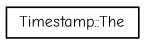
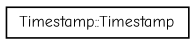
(73, 23) -> (98, 23)
